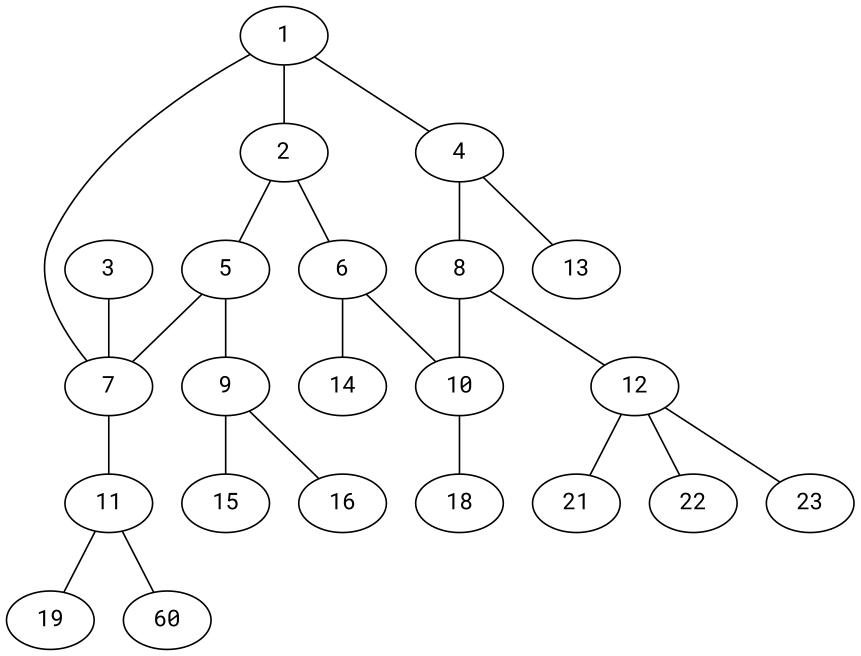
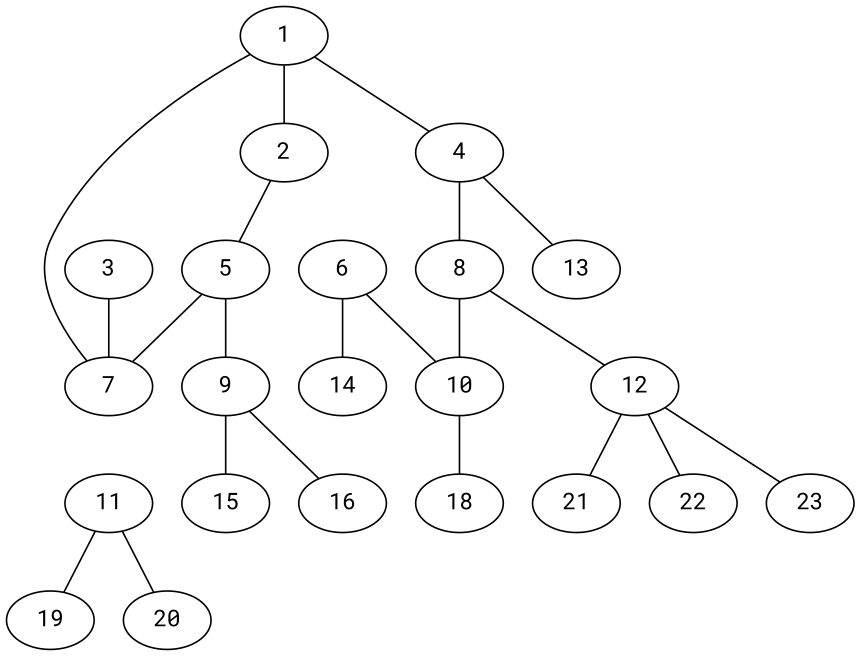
(313, 211) -> none
(109, 445) -> none
(167, 620) -> (167, 620)
